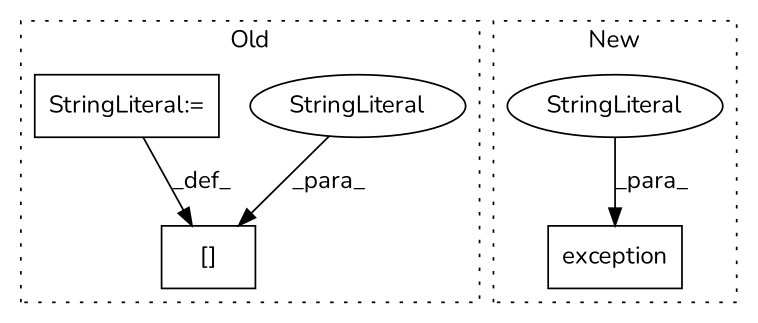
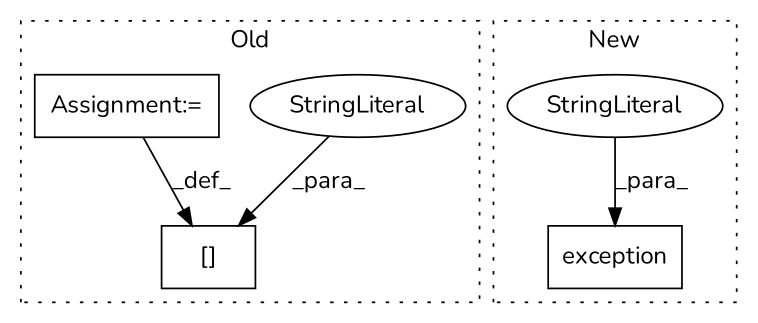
(127, 106) -> (127, 106)
